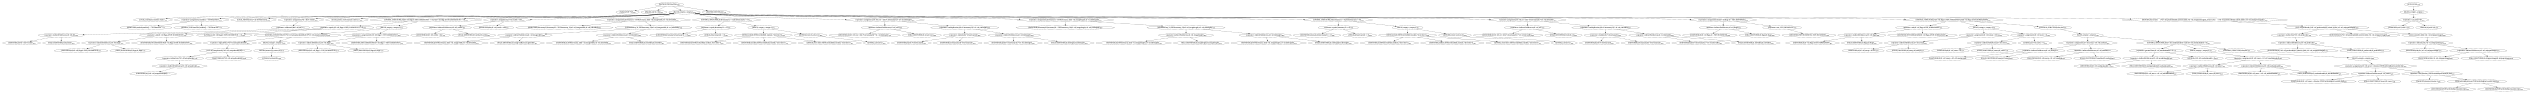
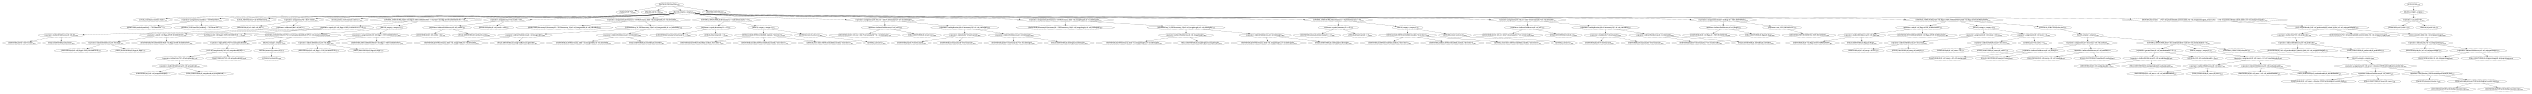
none -> (250, 28)
none -> (206, 74)
